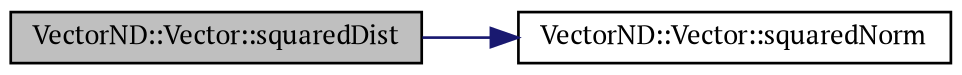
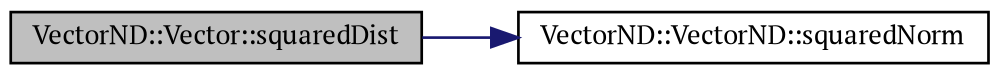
(735, 38) -> (753, 38)
